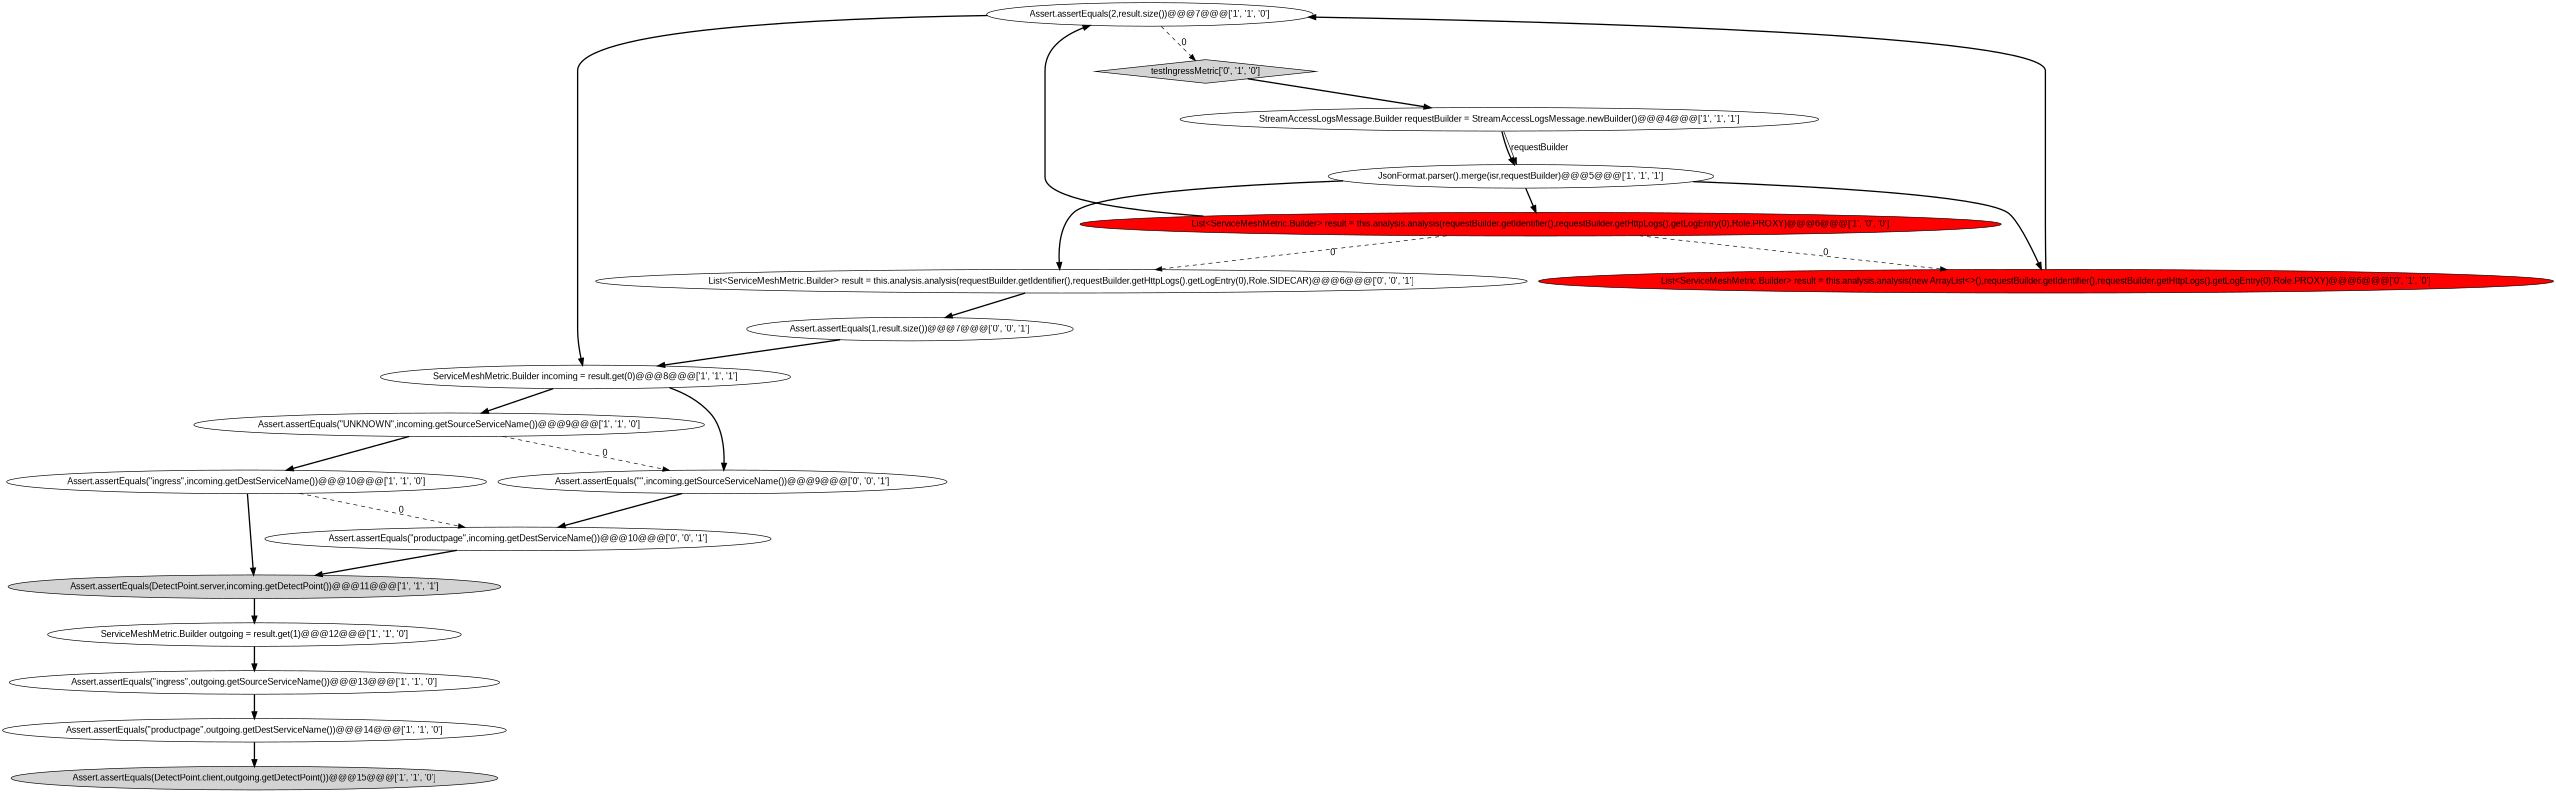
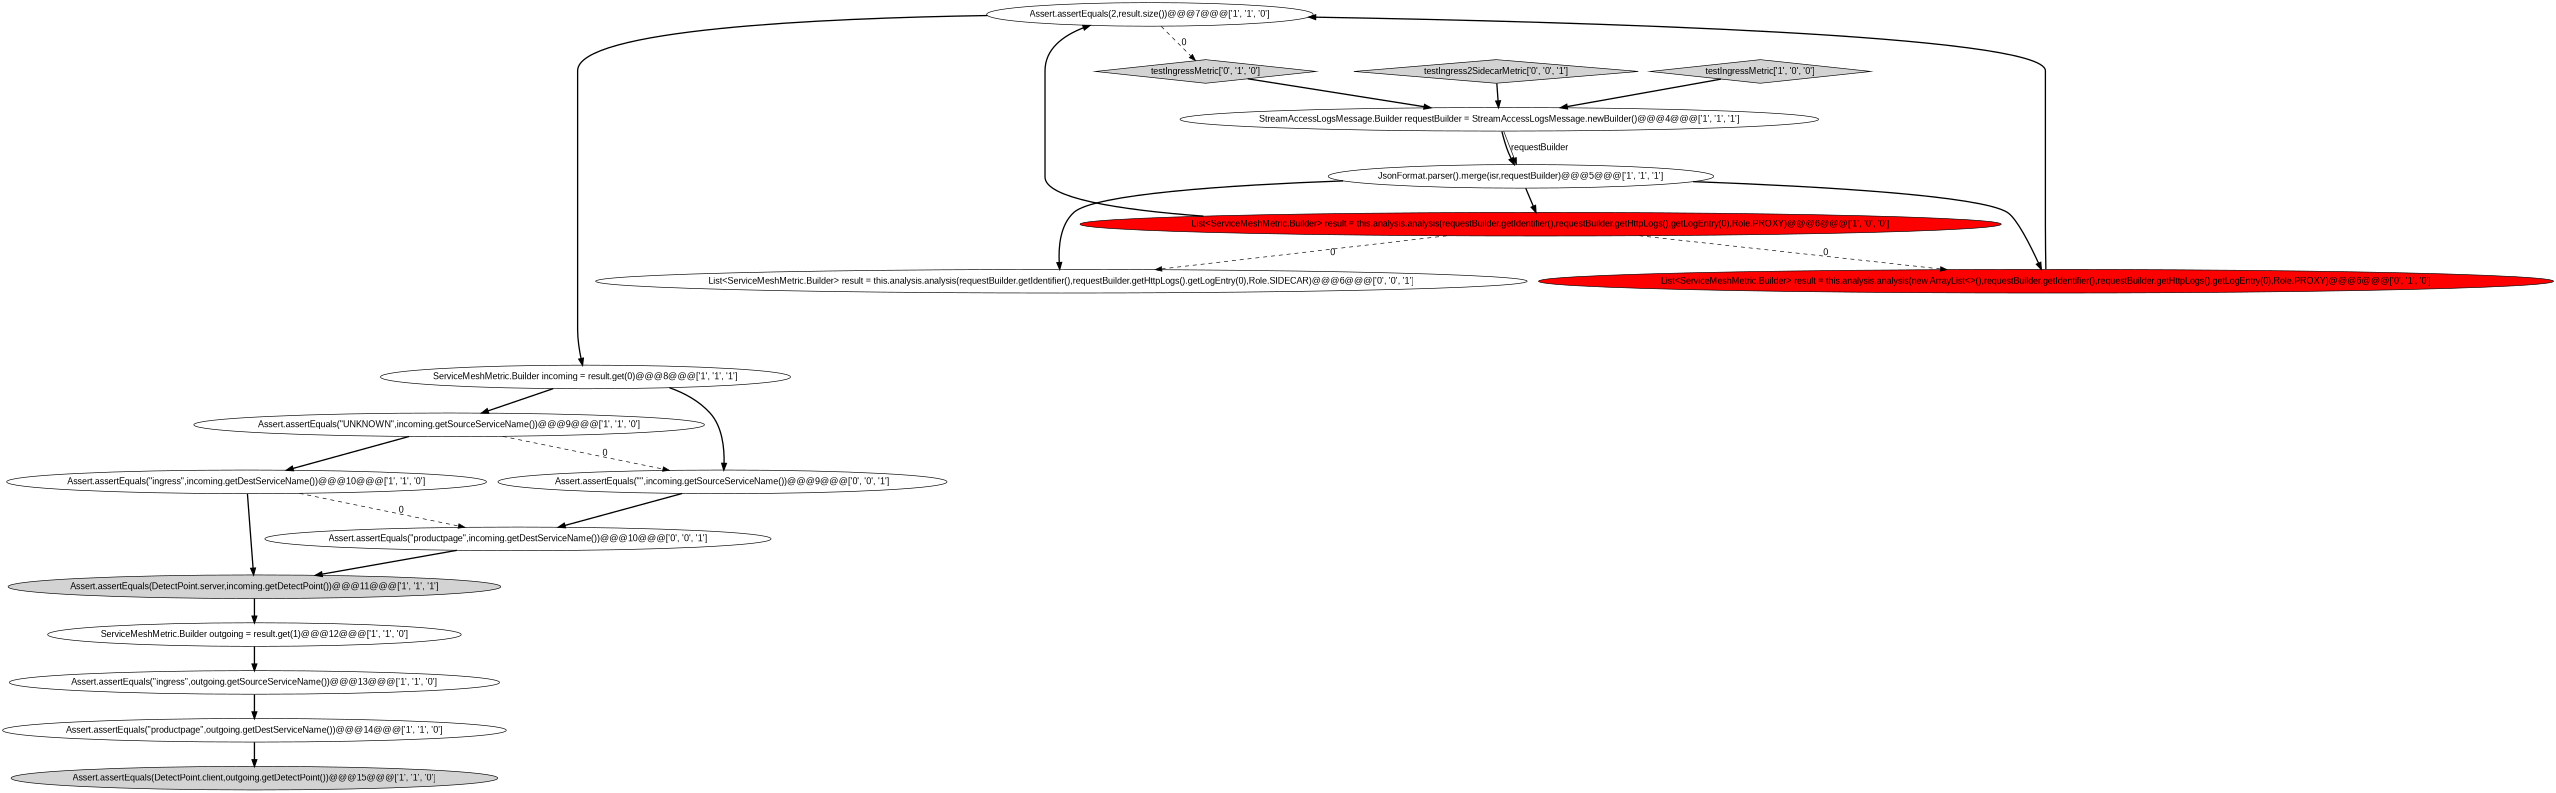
none -> (1496, 71)
none -> (1760, 71)
(910, 329) -> none
